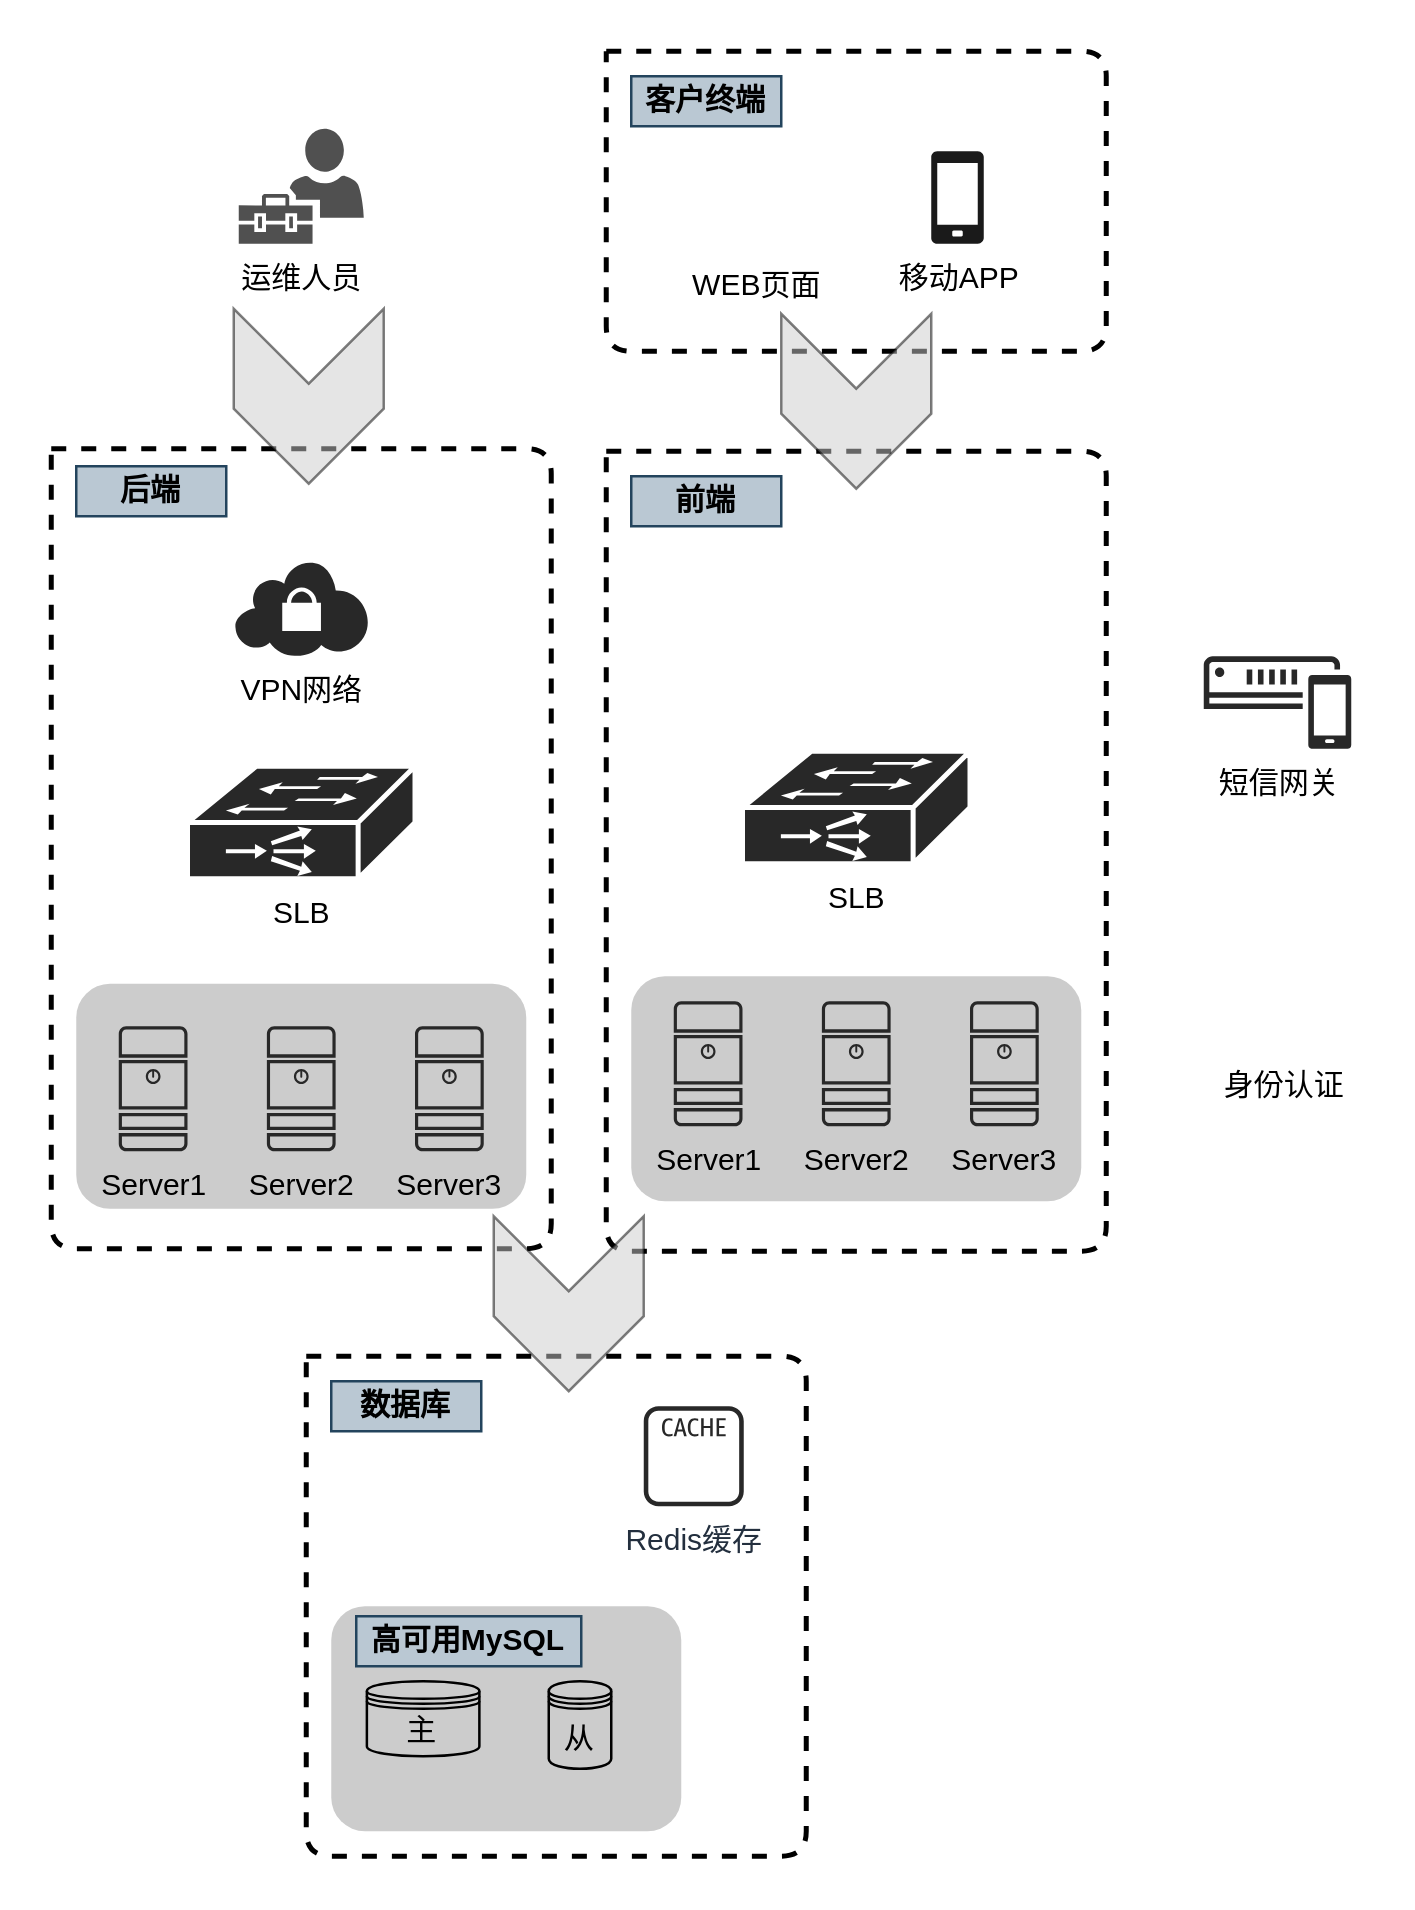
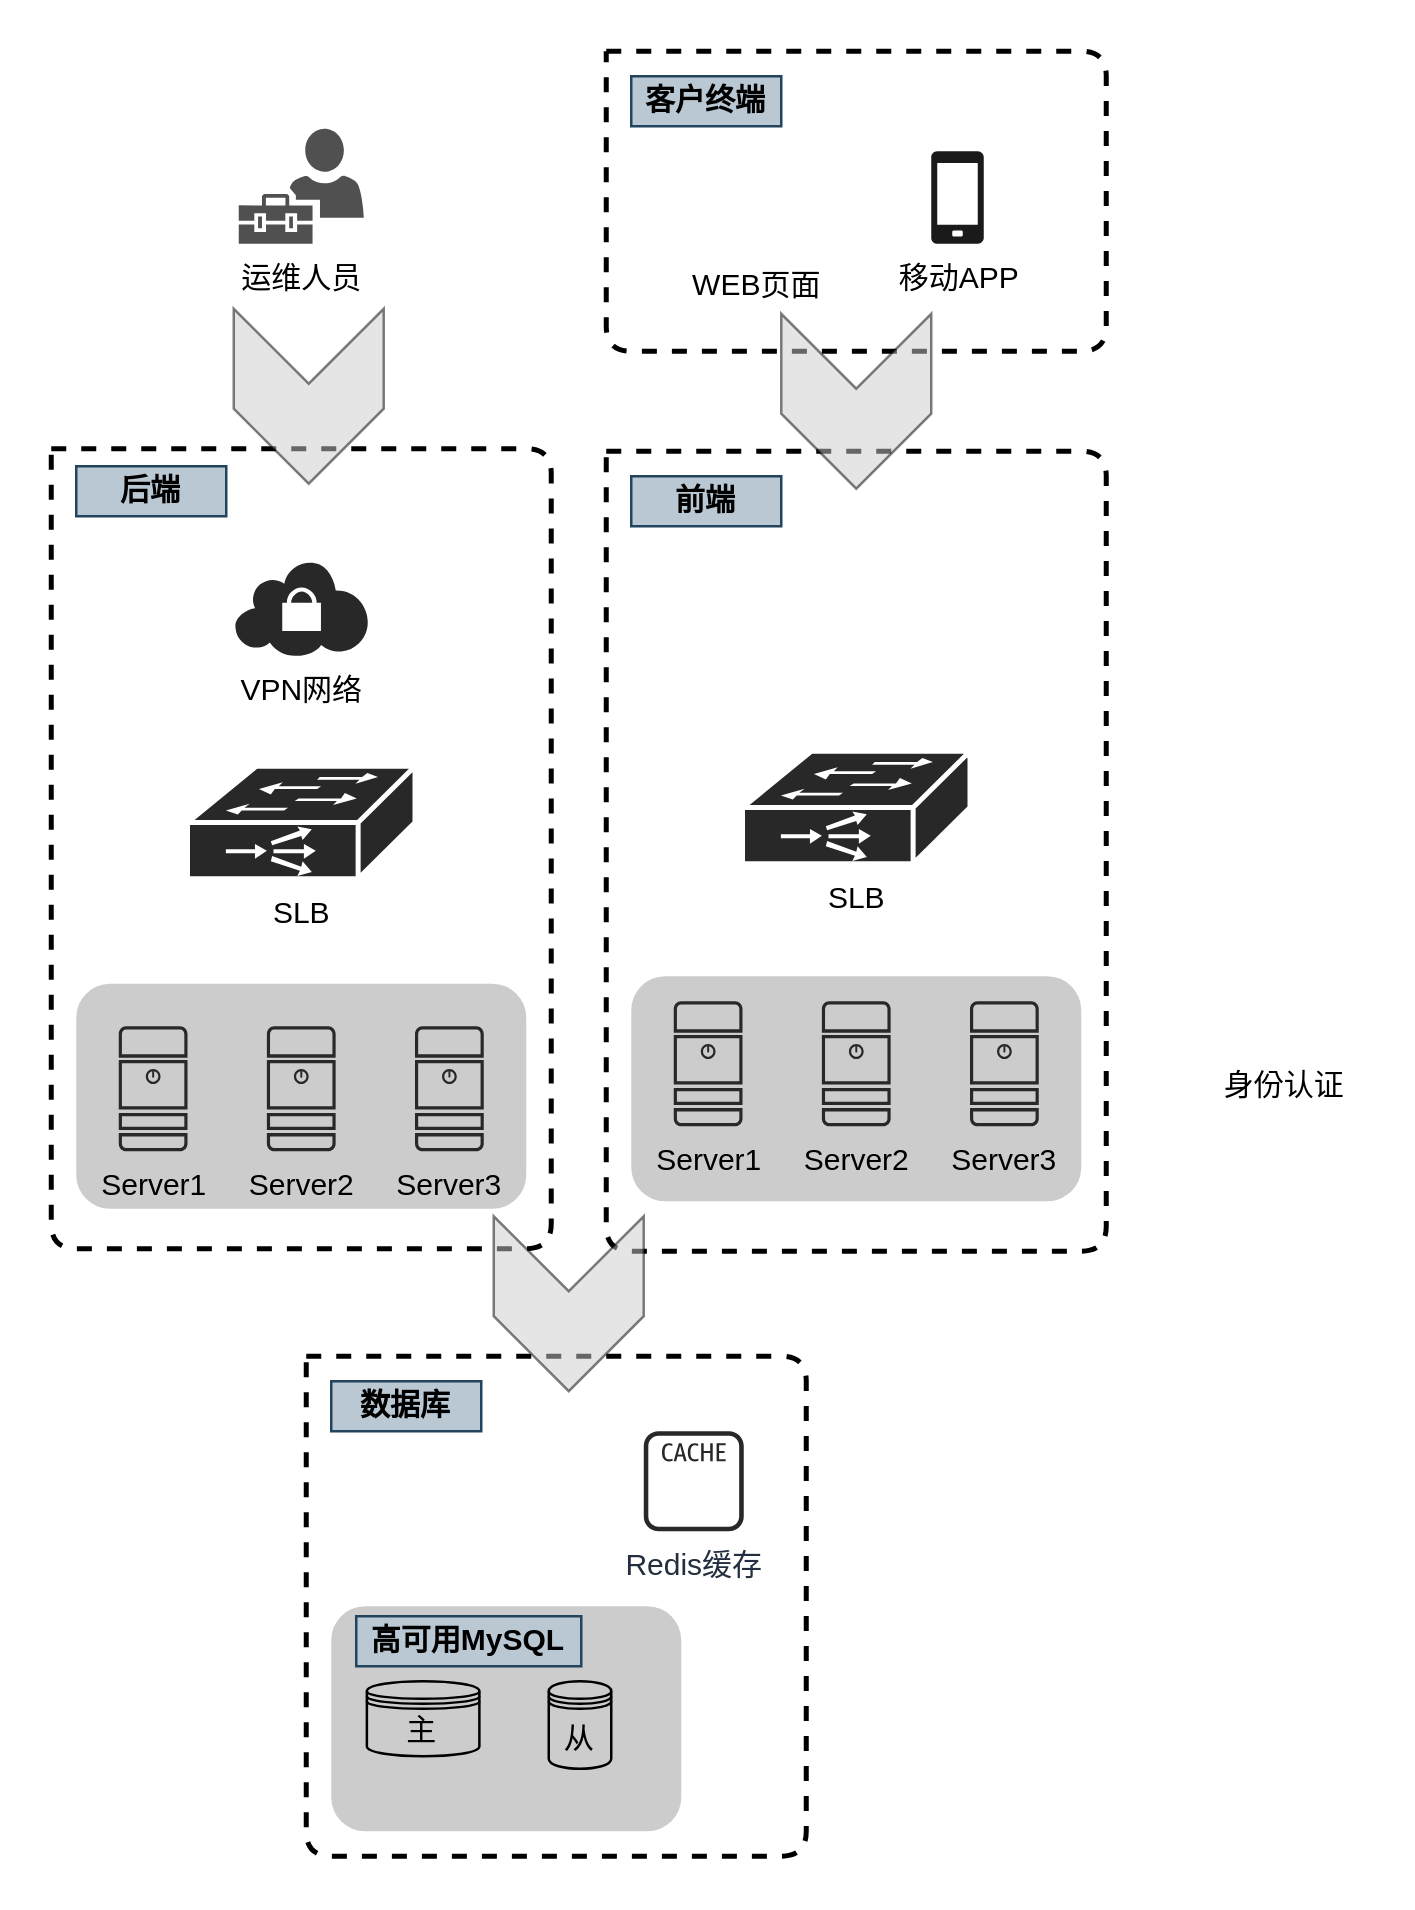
(1278, 703) -> none
(694, 1456) -> (694, 1481)
